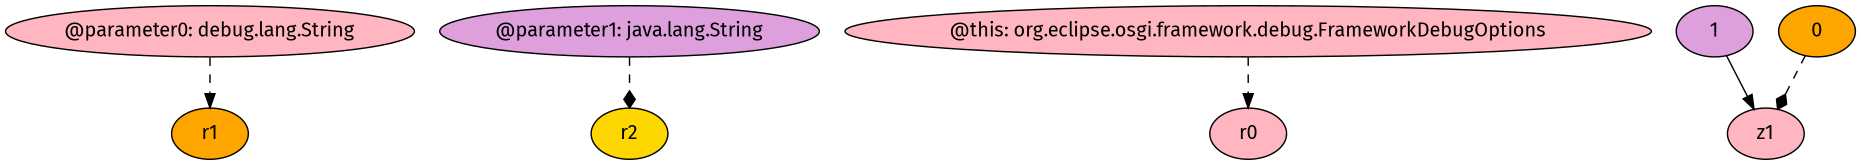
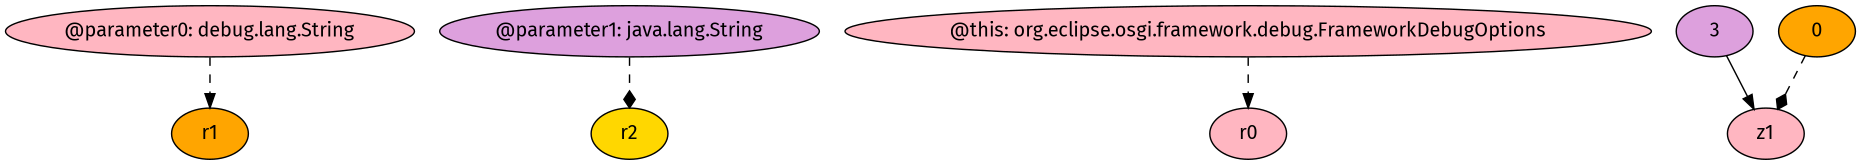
(1715, 31) -> (1715, 31)
